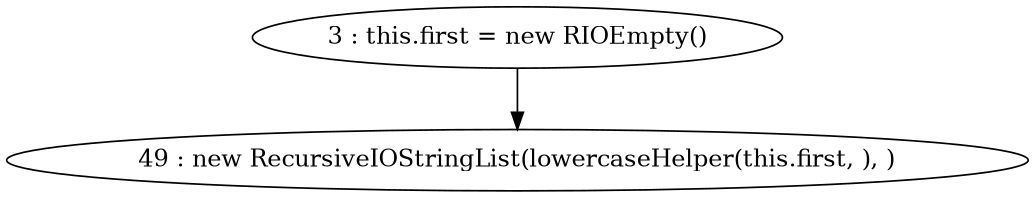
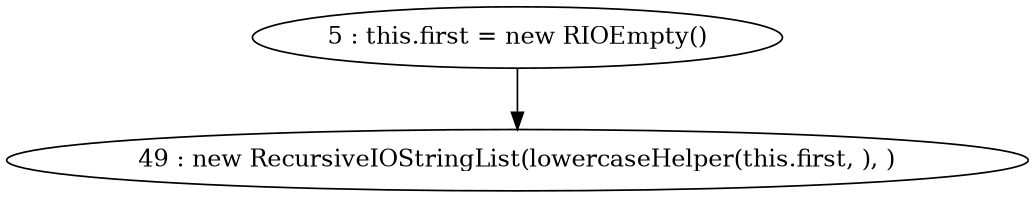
(517, 37) -> (517, 37)
